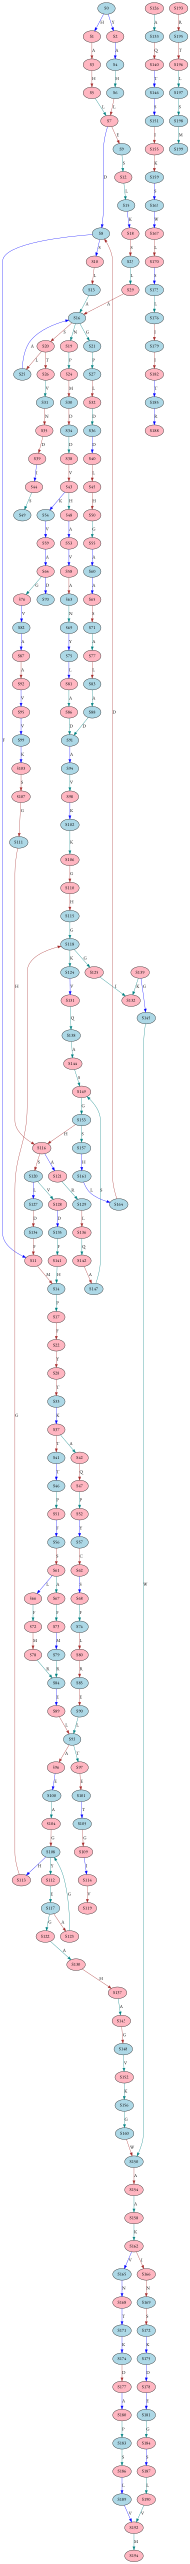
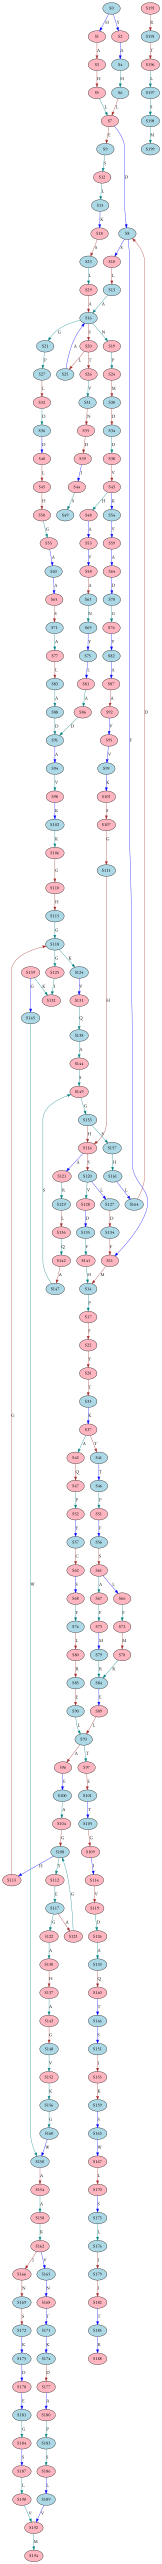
(35, 584) -> (112, 612)
(82, 1161) -> (112, 1161)
none -> (96, 1921)
(129, 2146) -> (45, 2146)
